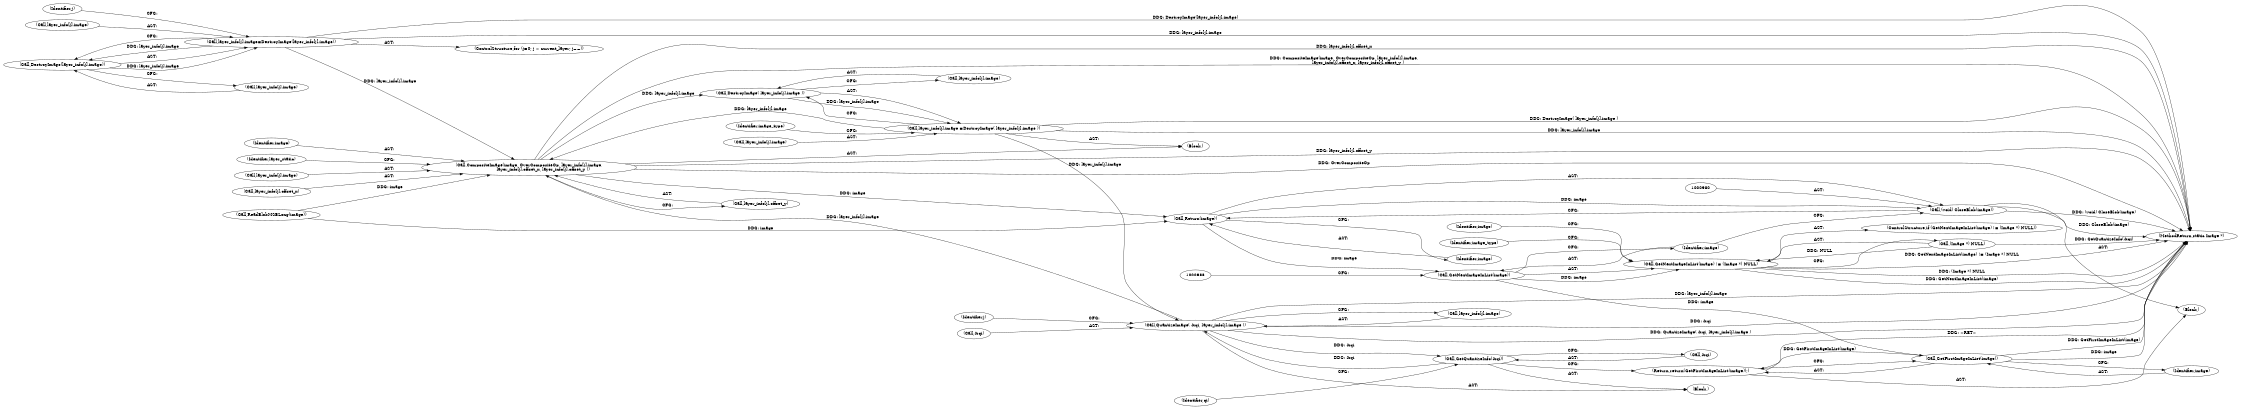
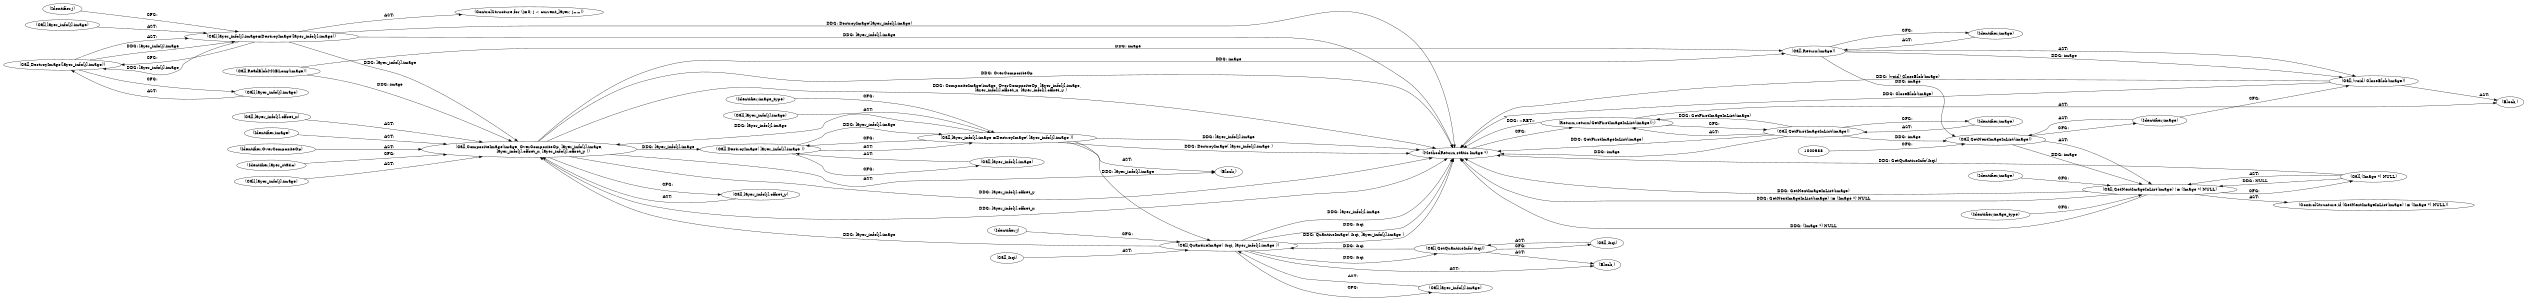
none -> (271, 149)
(1701, 188) -> none
(1574, 214) -> none
(1709, 310) -> (1893, 140)
(1566, 369) -> (1520, 136)
(1196, 401) -> none
